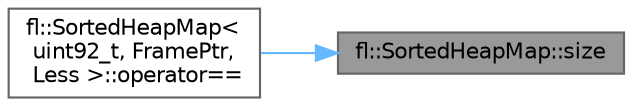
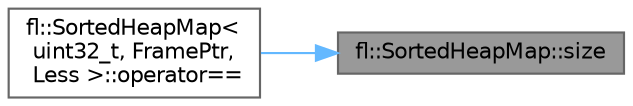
(134, 53) -> (134, 53)
